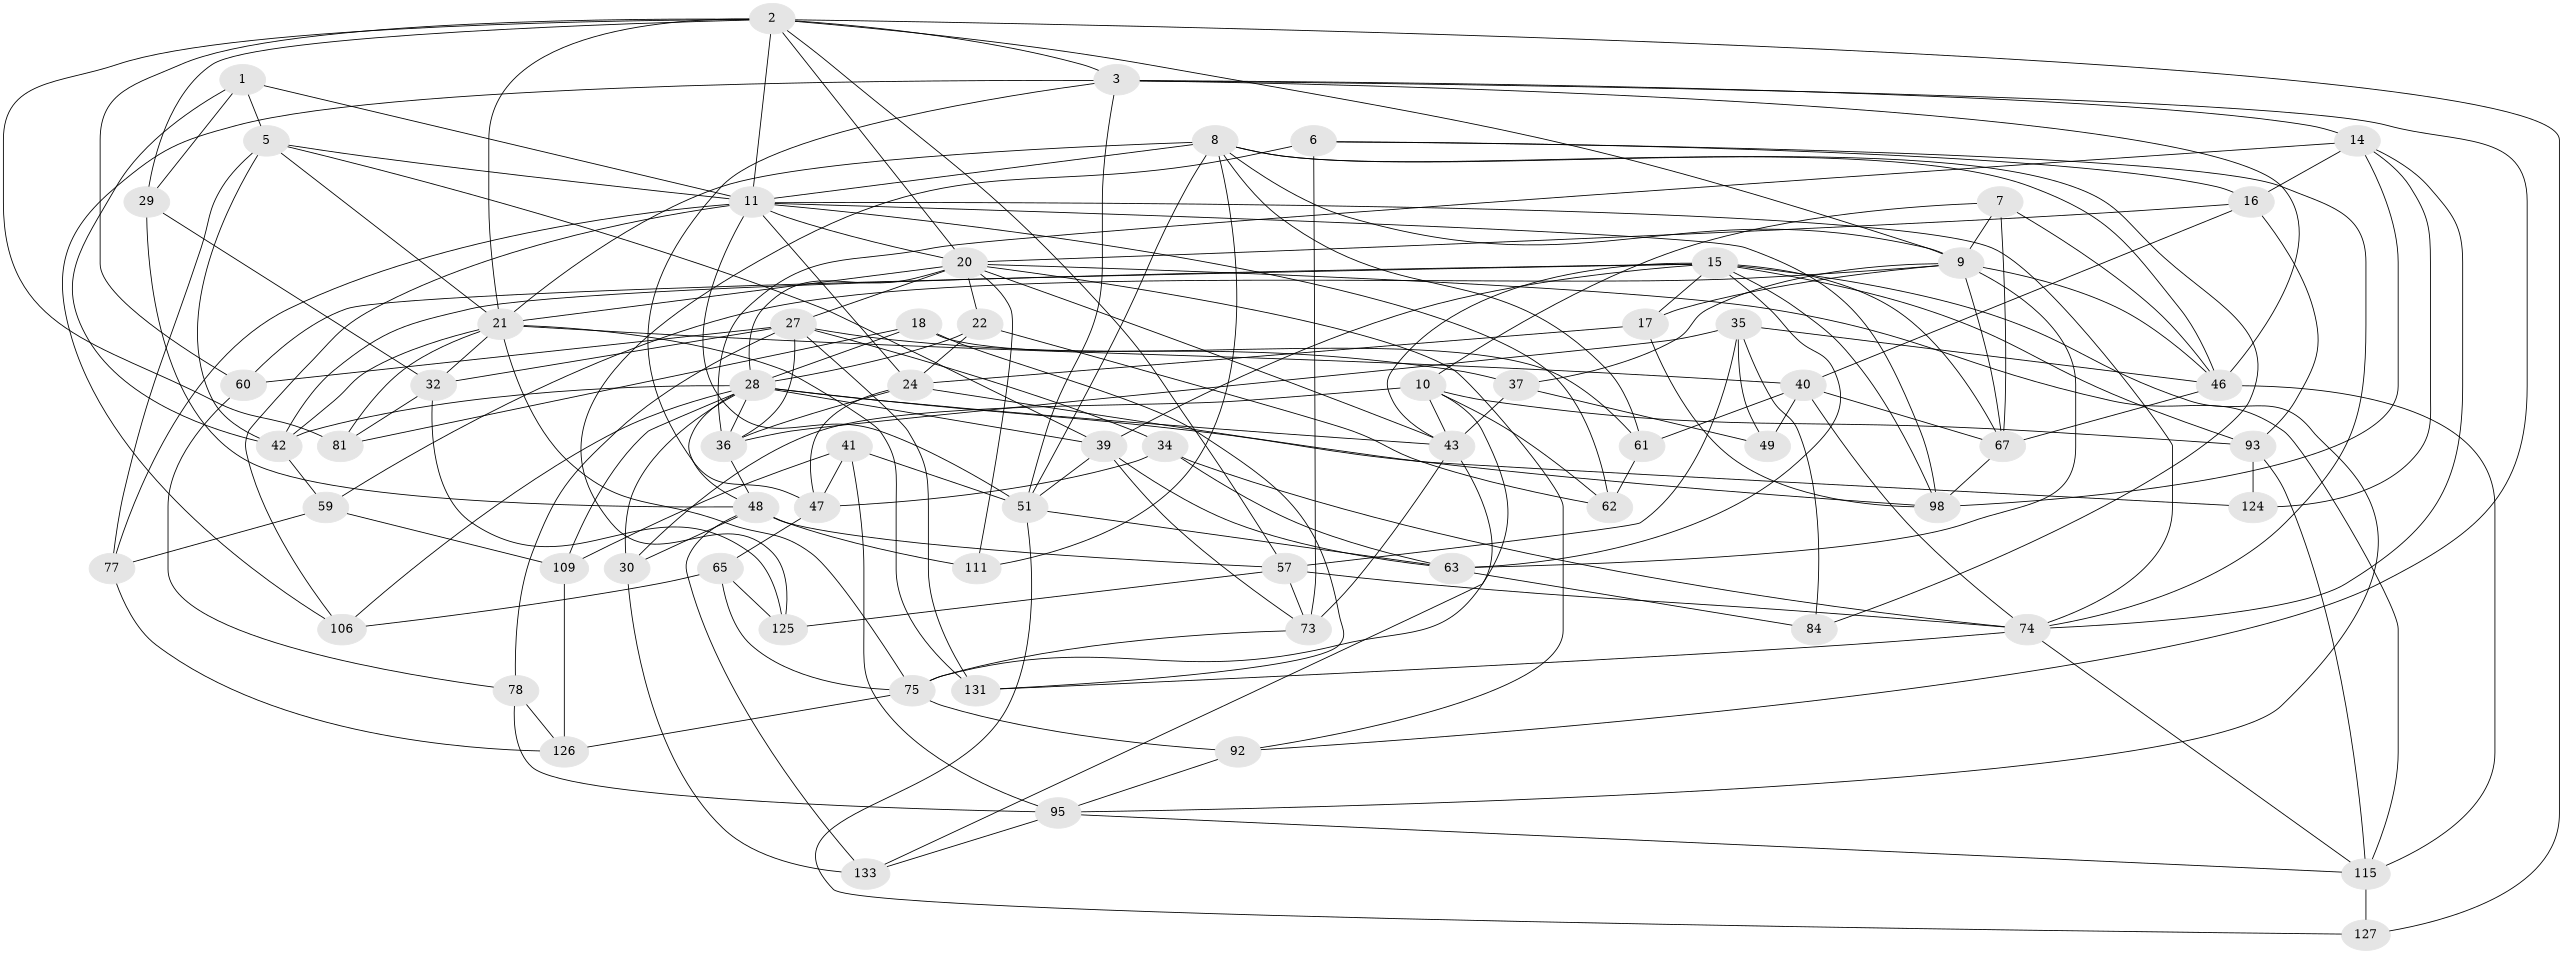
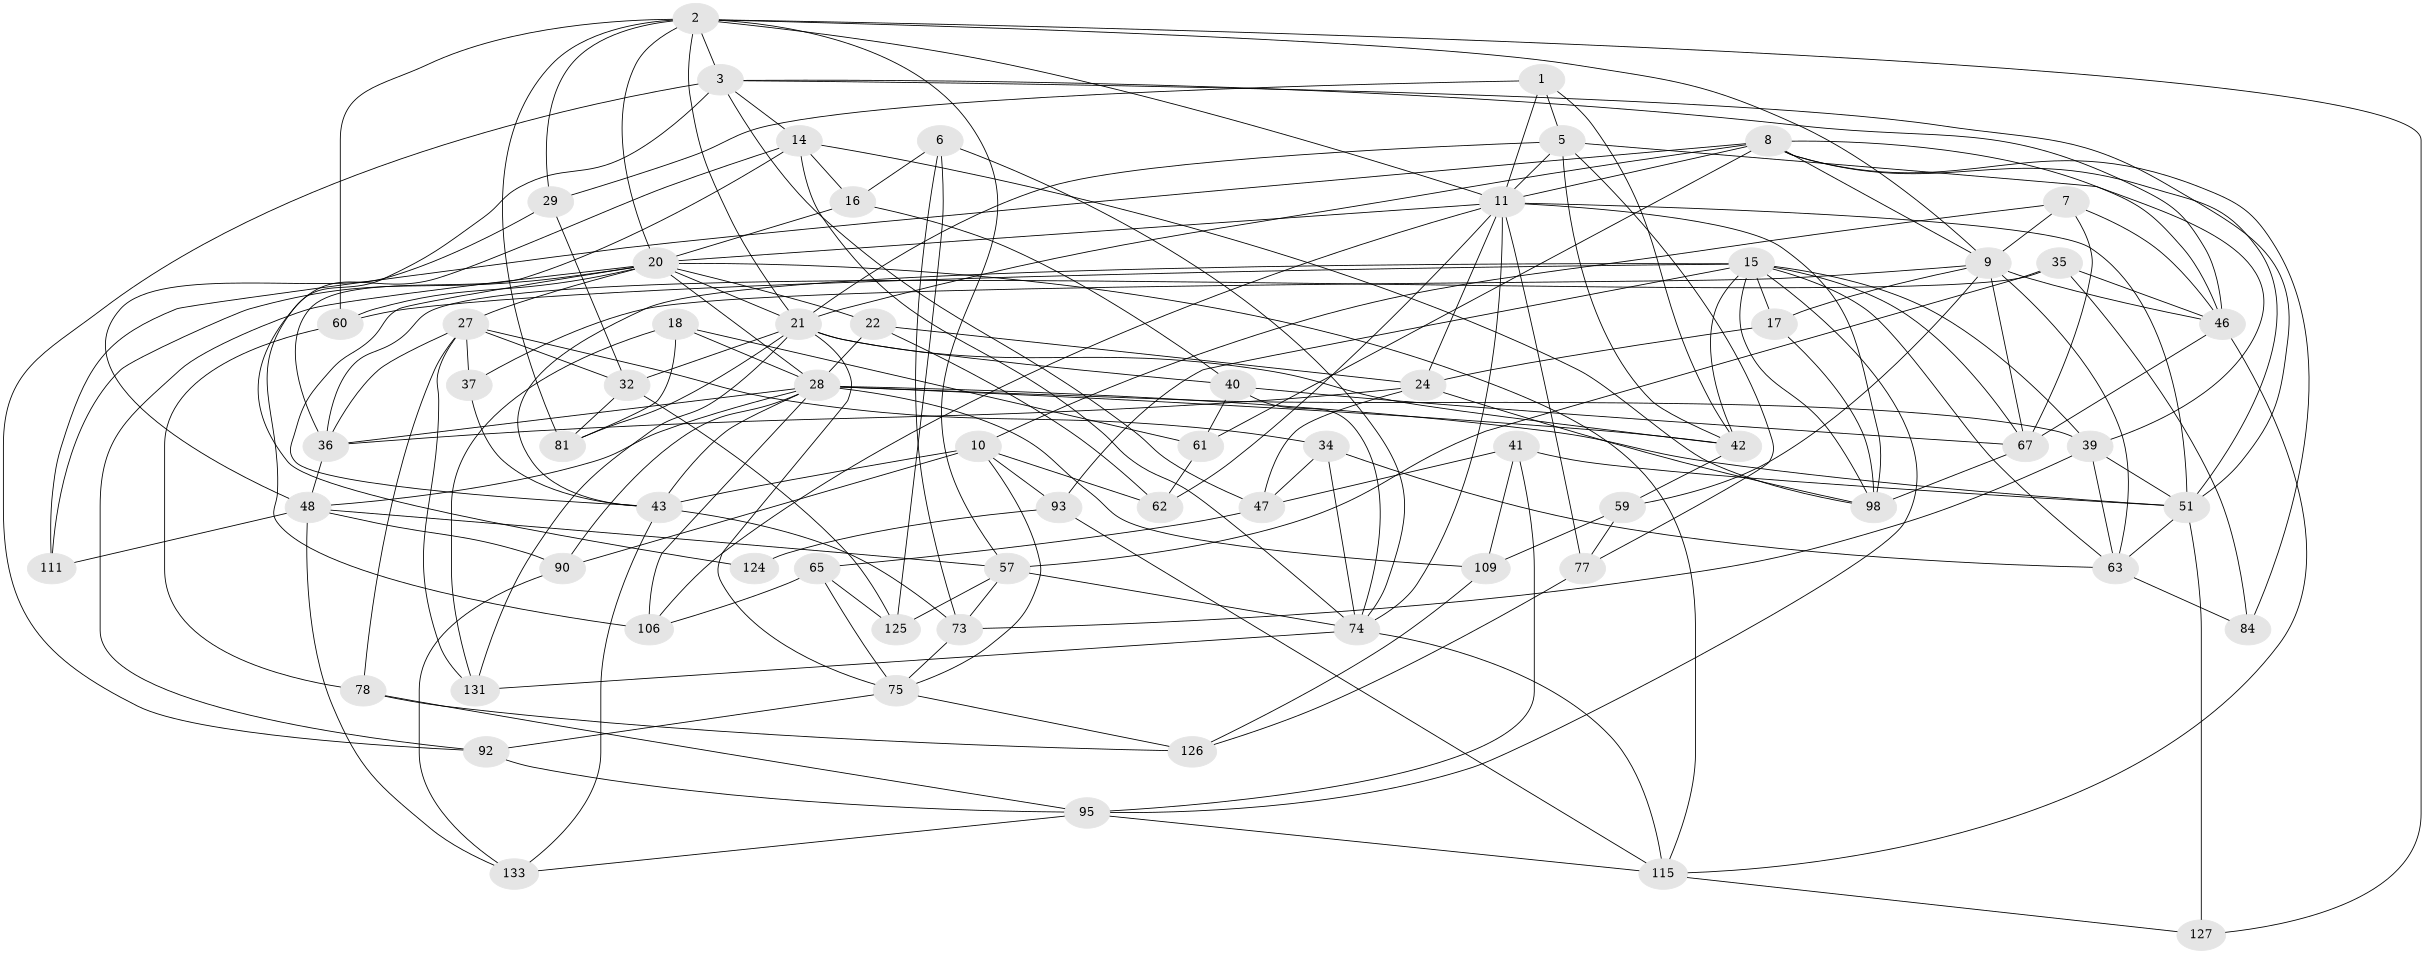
(2317, 326) -> none
(518, 355) -> (496, 289)
(1768, 446) -> none
(1610, 473) -> (1734, 465)
(627, 569) -> (563, 569)
